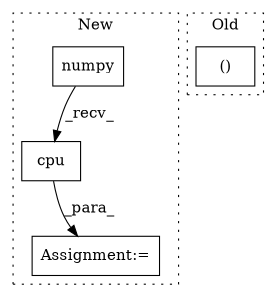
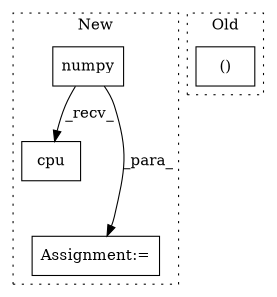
(60, 205) -> (124, 155)
